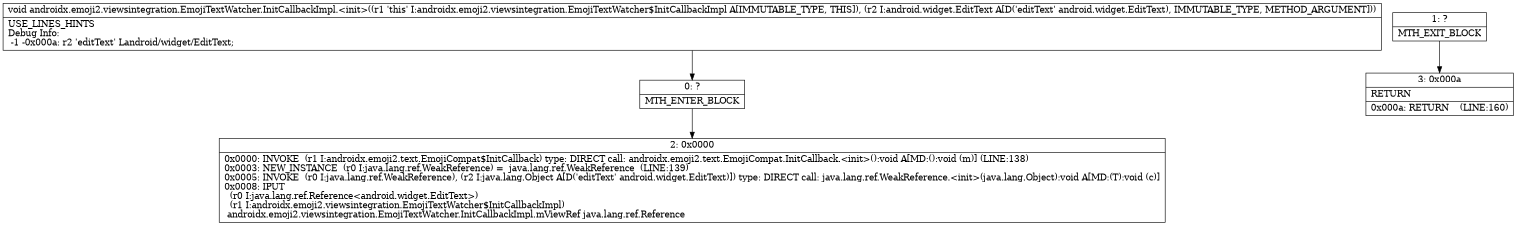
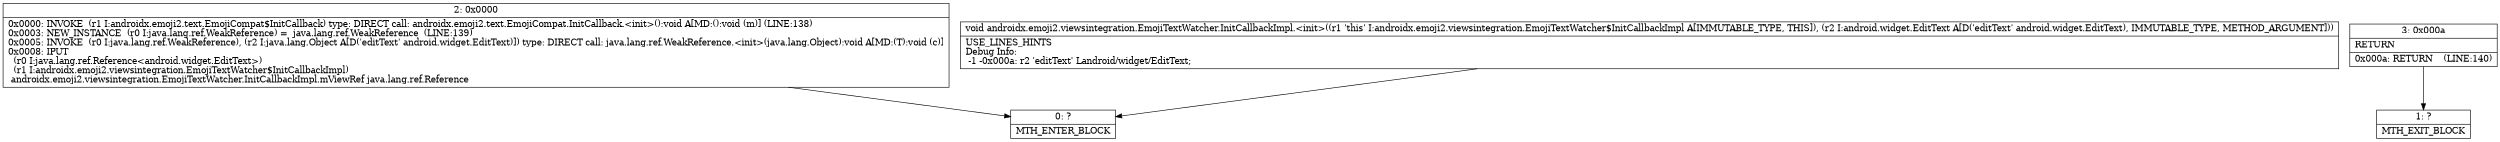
(1440, 54) -> (2424, 85)
(1440, 108) -> (2424, 59)
(692, 120) -> (896, 102)
